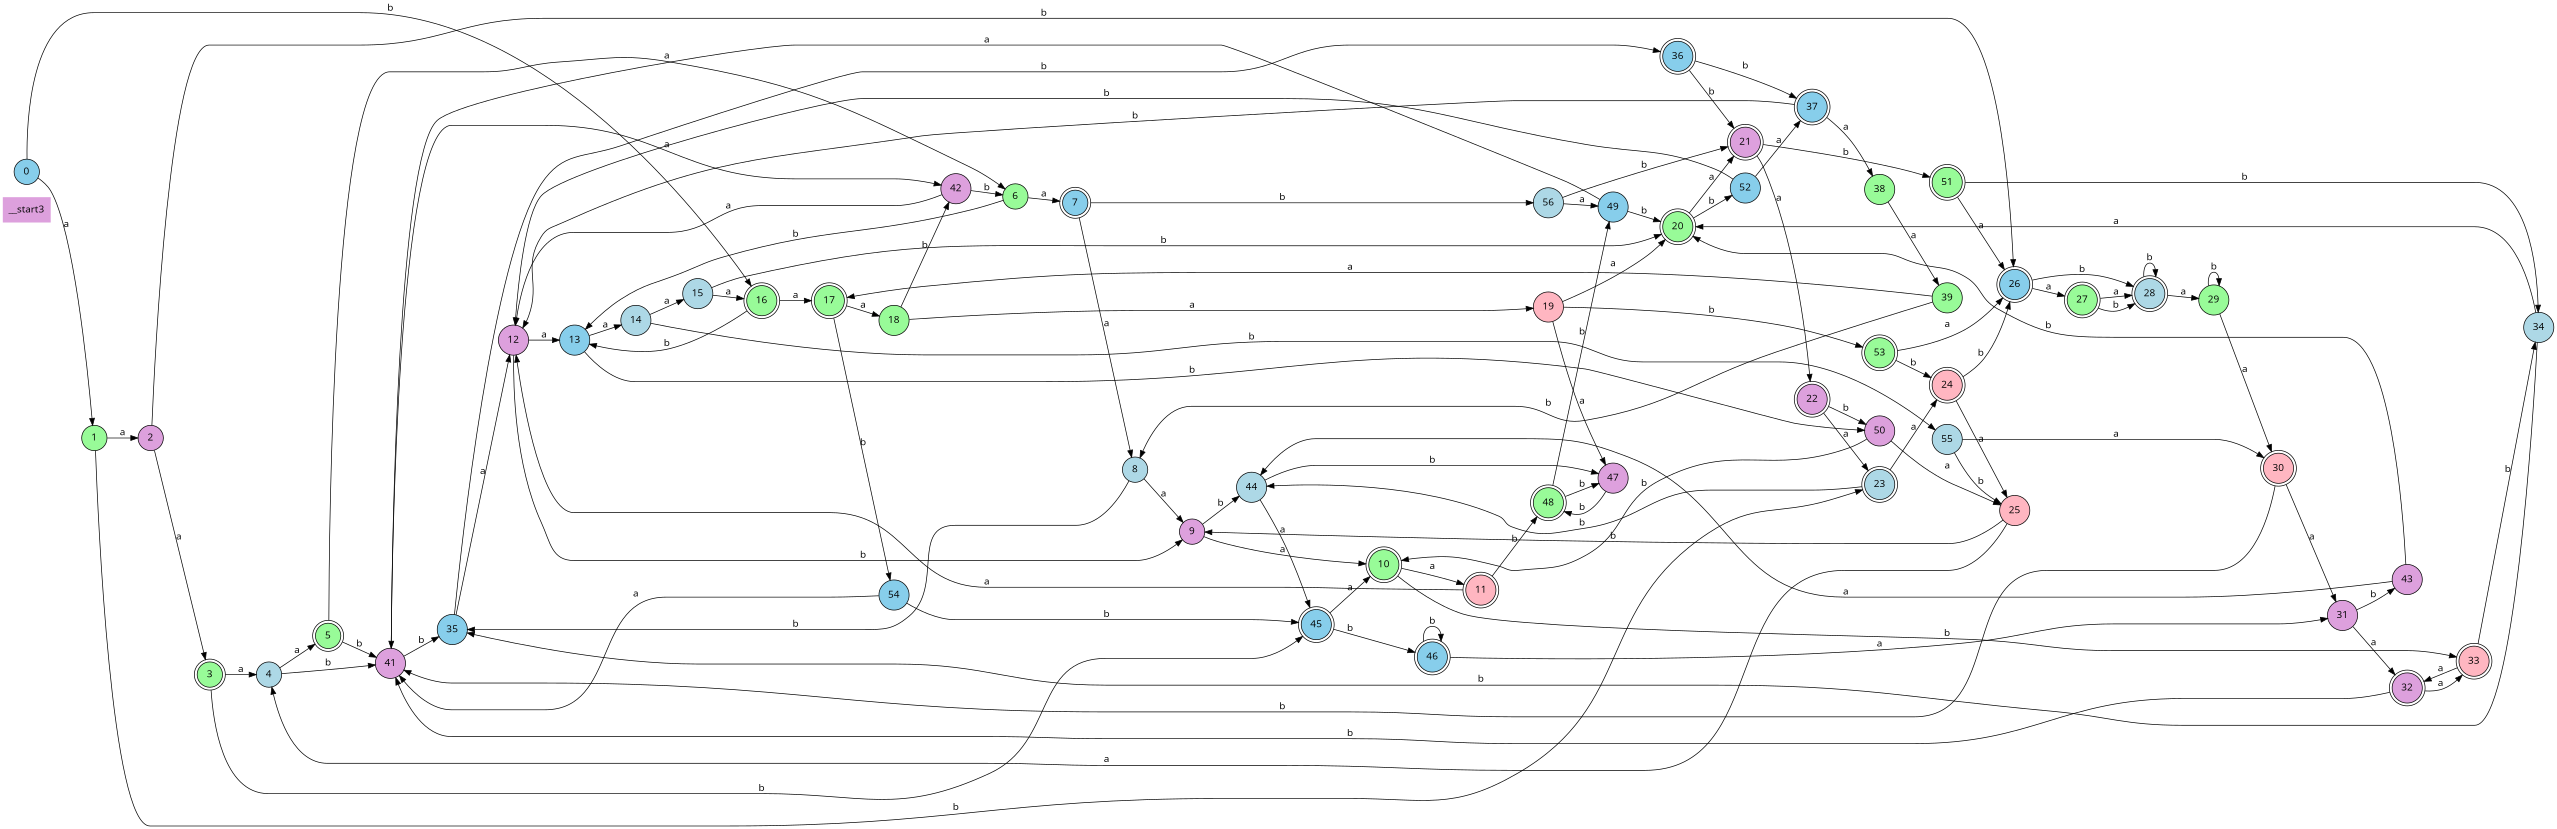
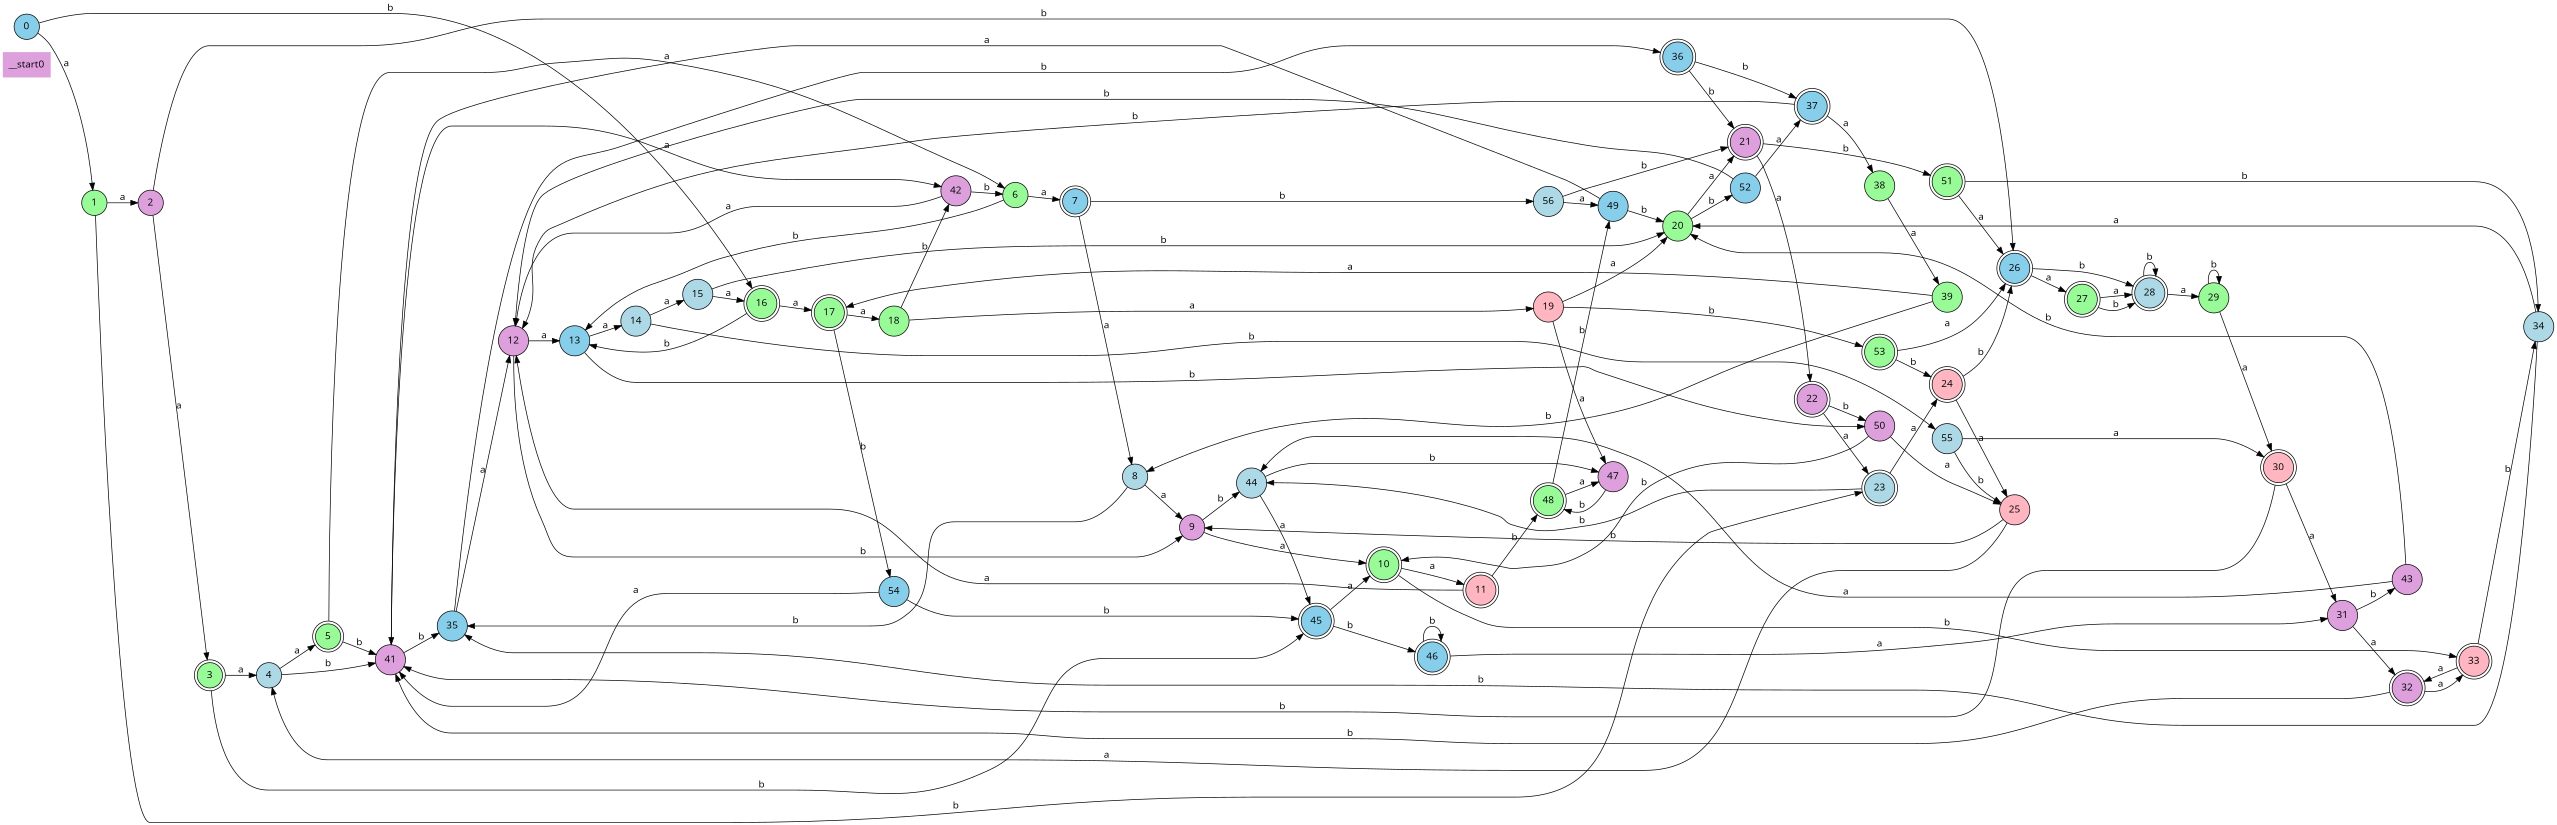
(27, 210) -> (27, 65)
(1678, 227) -> (1678, 226)
(1582, 484) -> (1582, 482)
